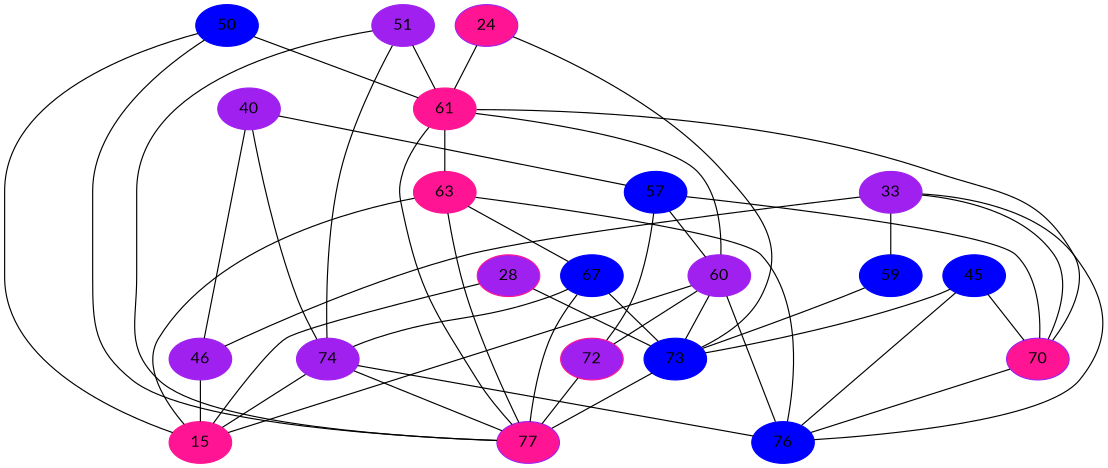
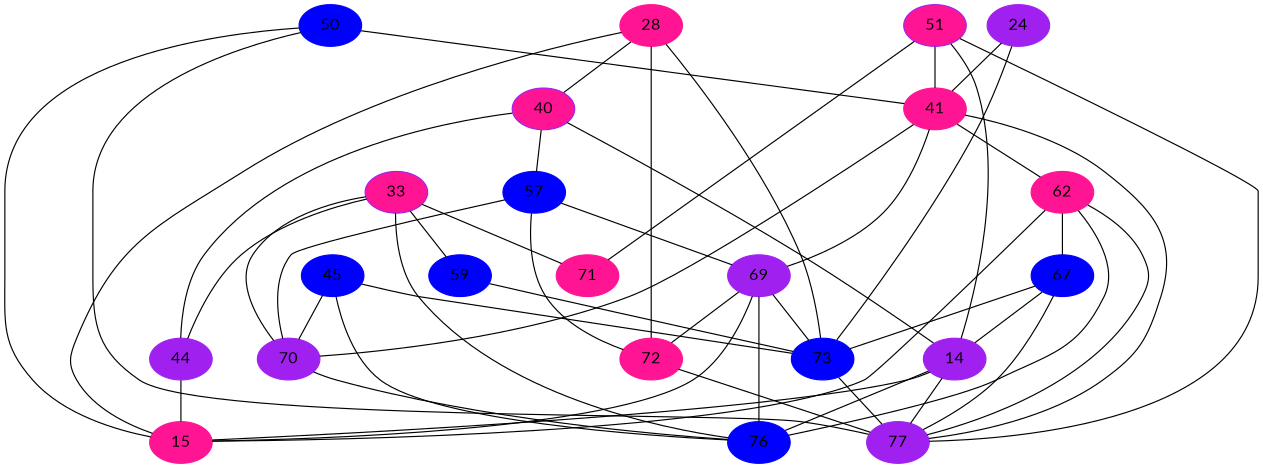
(403, 25) -> (935, 25)
(487, 25) -> (1018, 25)
none -> (594, 70)
(249, 109) -> (543, 109)
(445, 109) -> (935, 109)
(445, 192) -> (1062, 192)
none -> (651, 192)
(891, 192) -> (396, 192)
(509, 276) -> (651, 25)
none -> (587, 276)
(719, 276) -> (759, 276)
(200, 359) -> (181, 359)
(328, 359) -> (955, 359)
(592, 359) -> (651, 359)
(1038, 359) -> (289, 359)
(528, 442) -> (898, 442)
